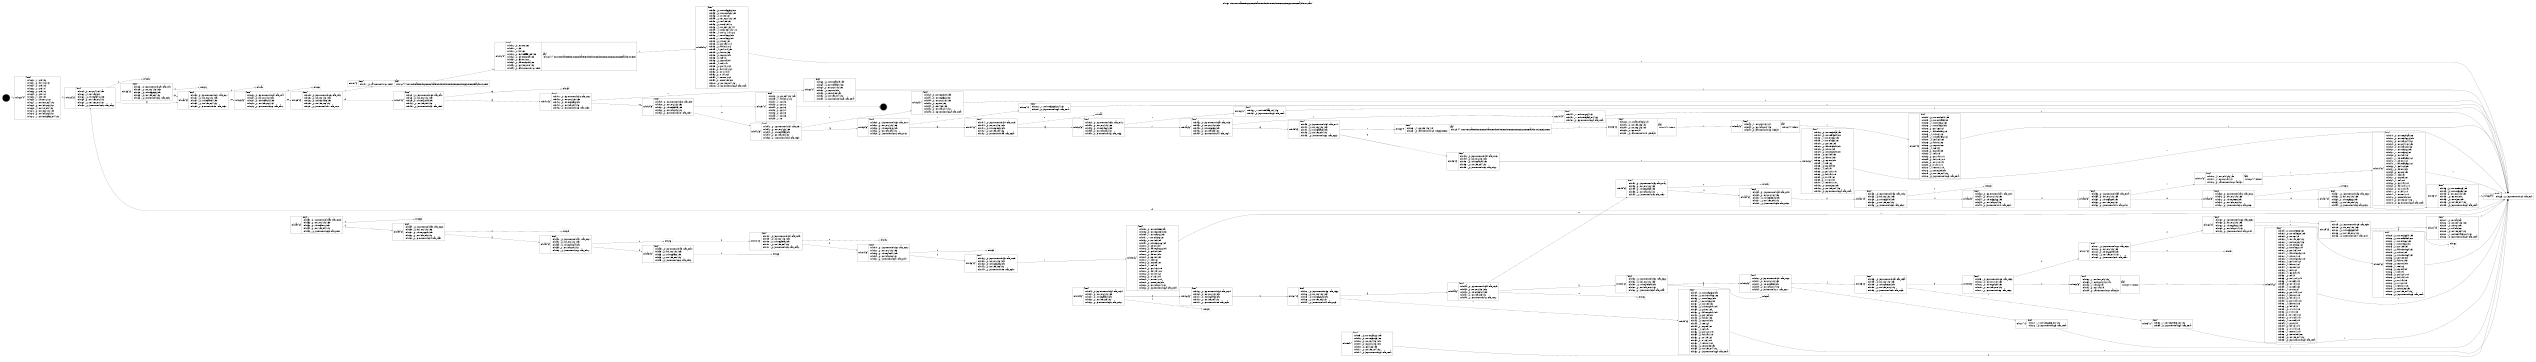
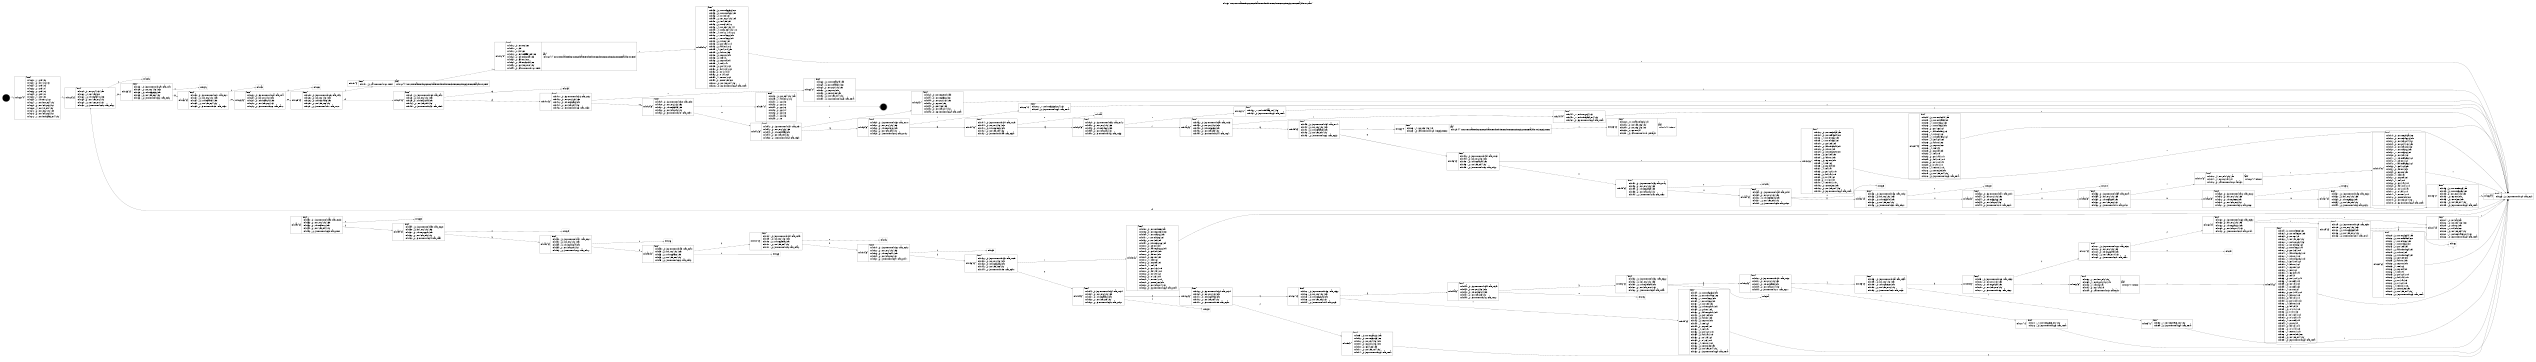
(146, 104) -> (118, 95)
(1765, 127) -> none
none -> (1881, 186)
none -> (2104, 186)
(2318, 232) -> (2340, 219)
(1557, 240) -> (1557, 175)
(710, 241) -> (721, 248)
none -> (1044, 280)
none -> (1287, 320)
